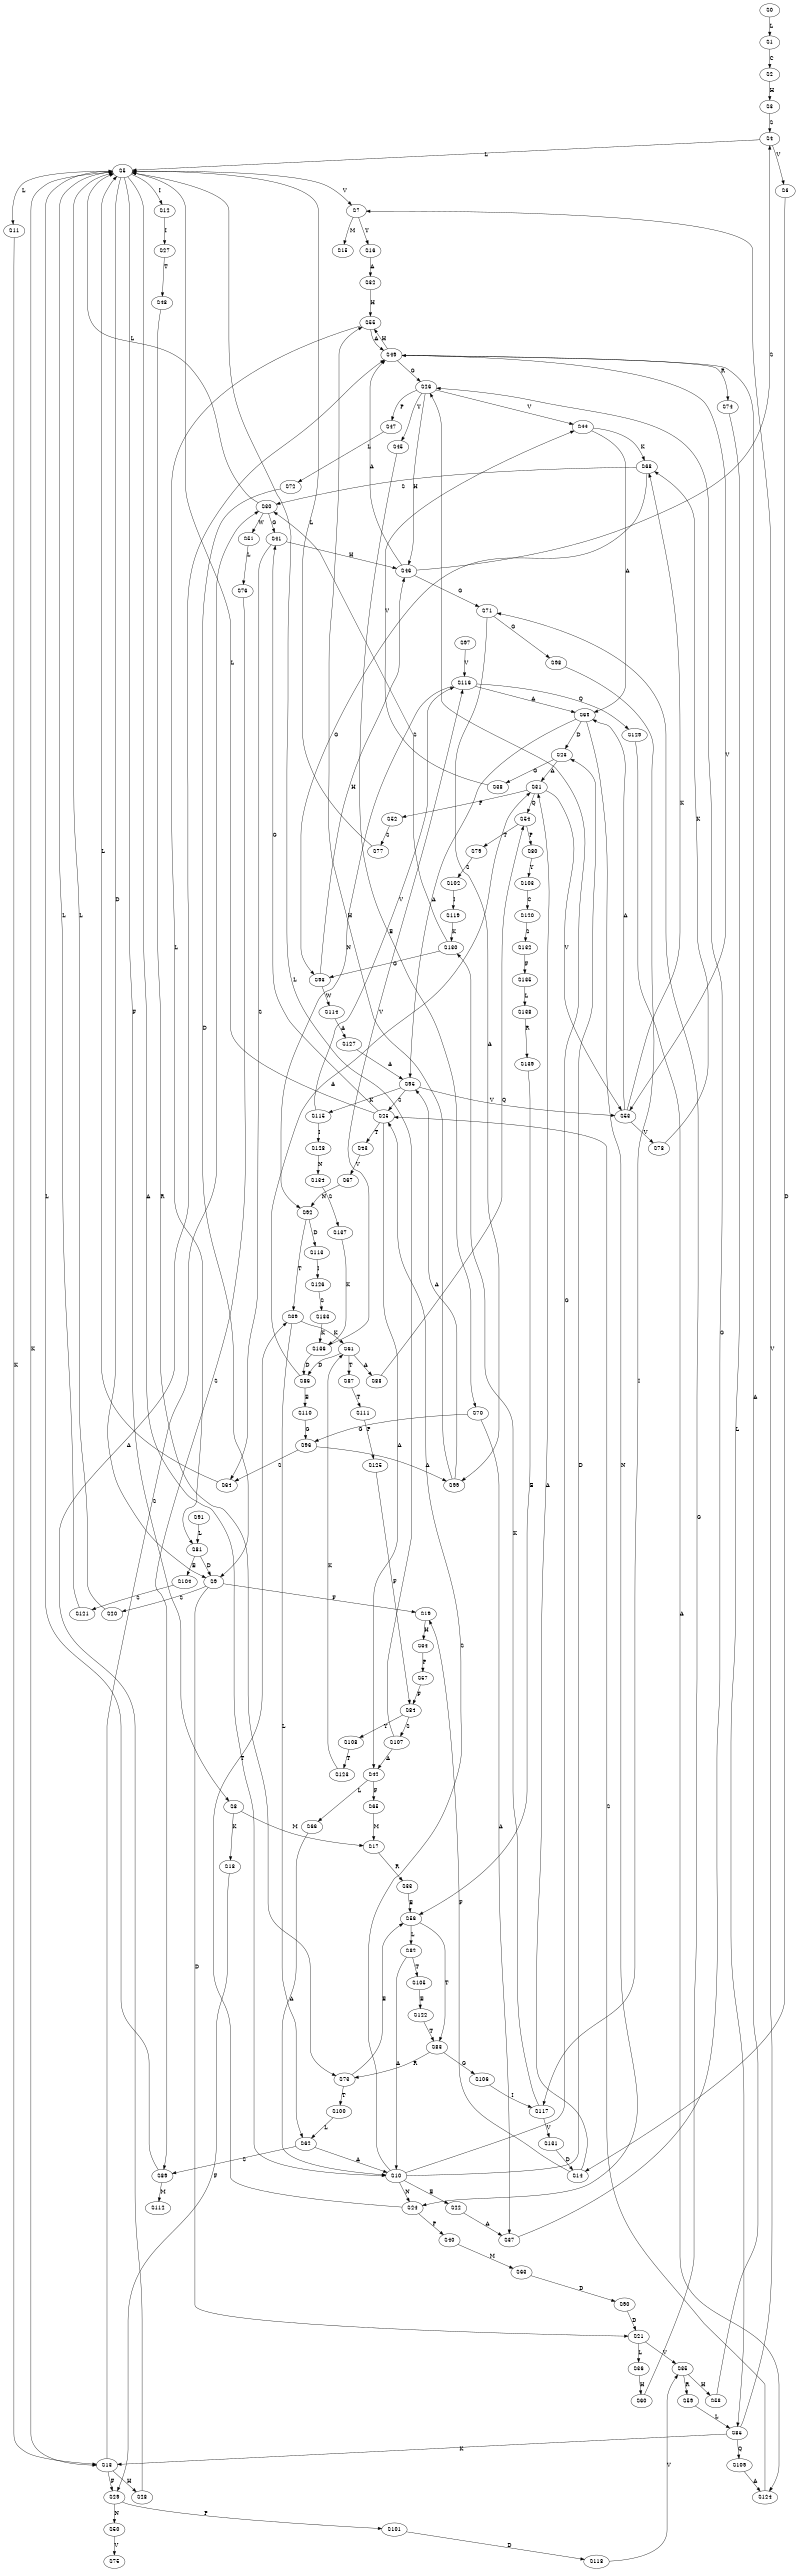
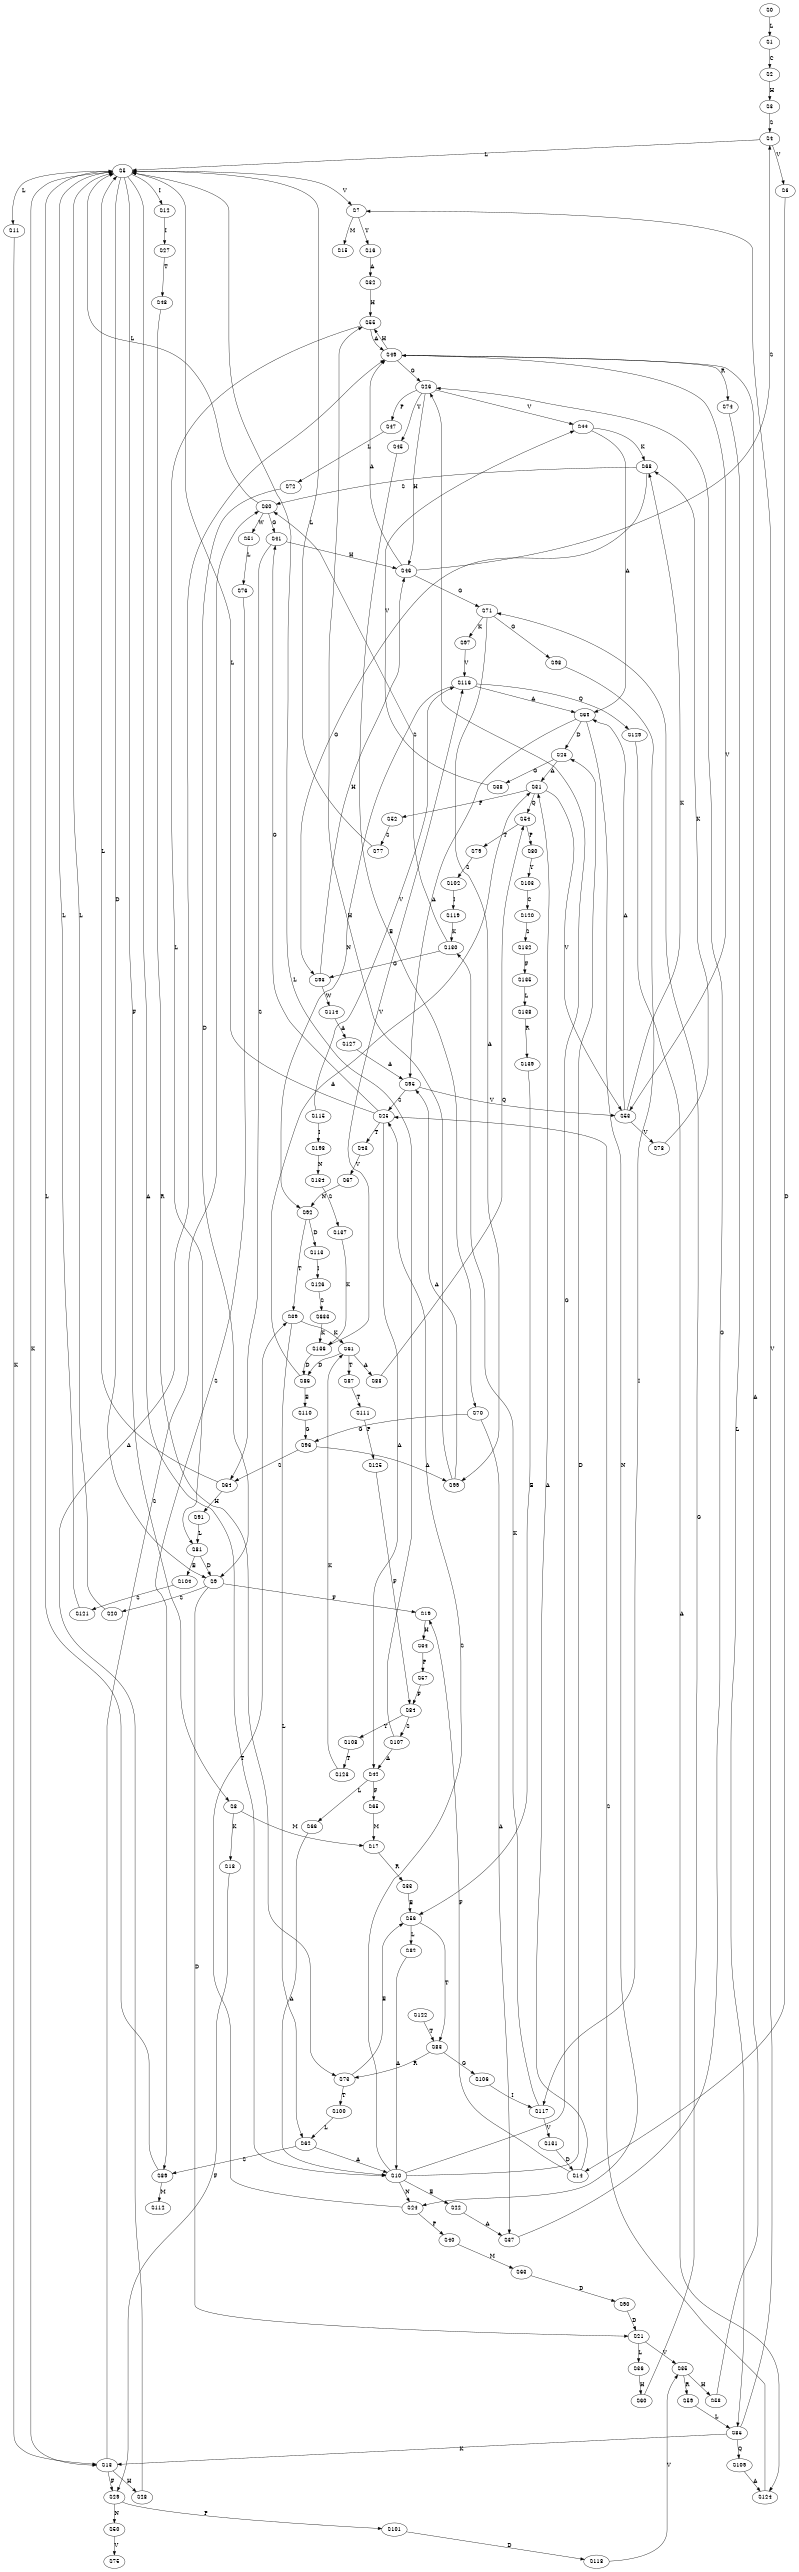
none -> (477, 625)
(370, 1098) -> none
(318, 1149) -> (318, 1149)
(323, 1317) -> (323, 1317)
none -> (214, 1500)
(419, 1983) -> none
